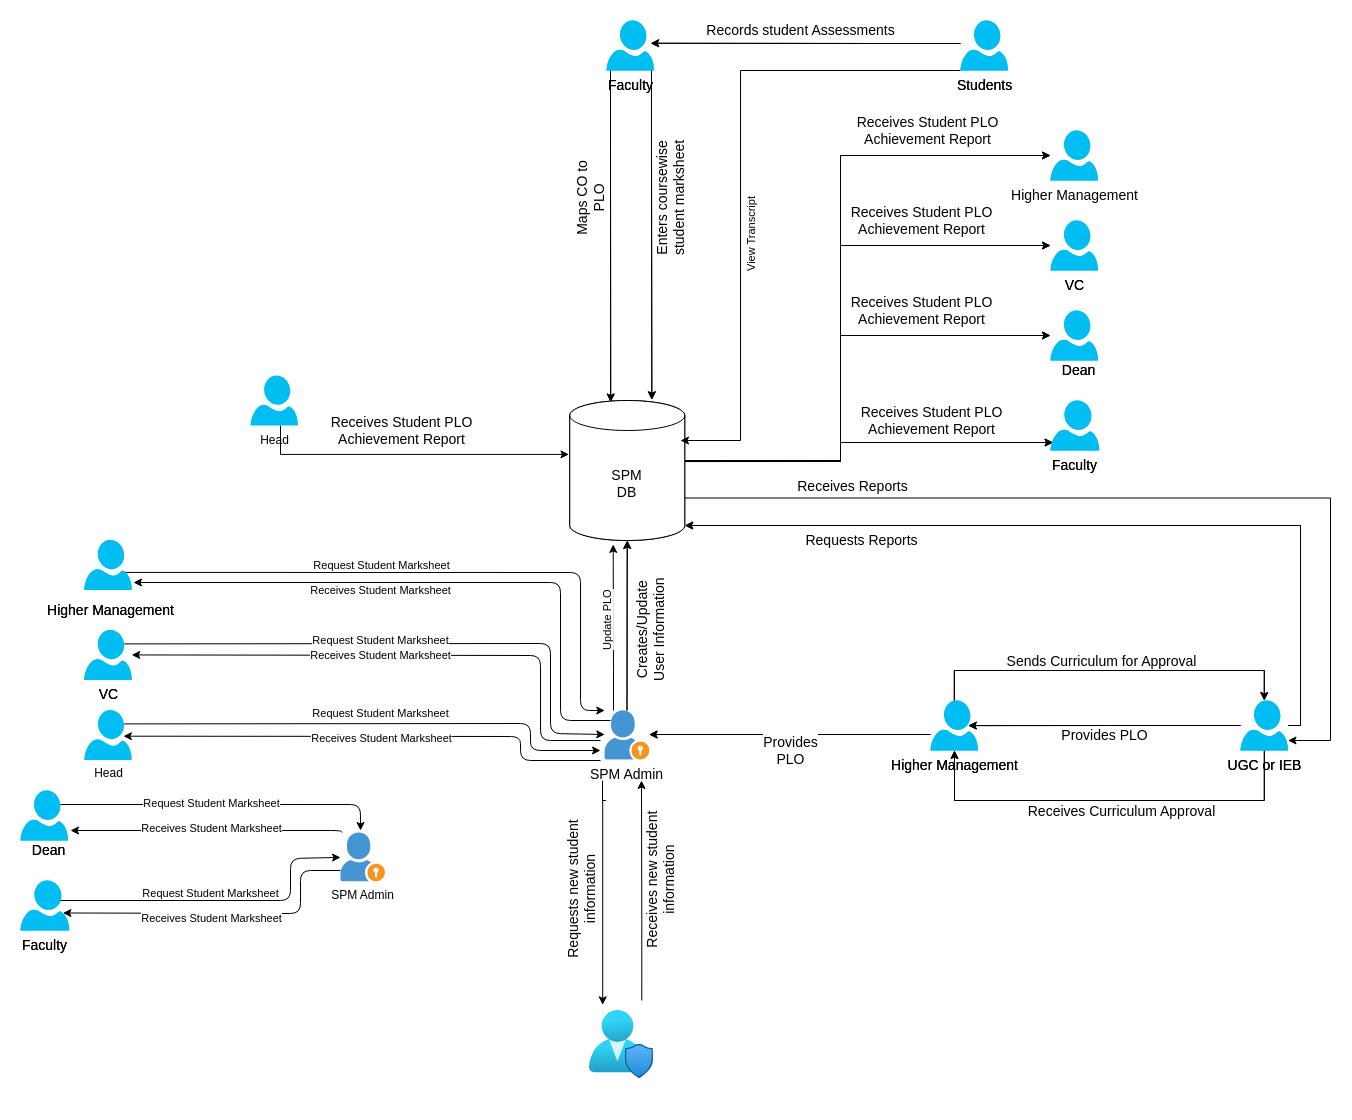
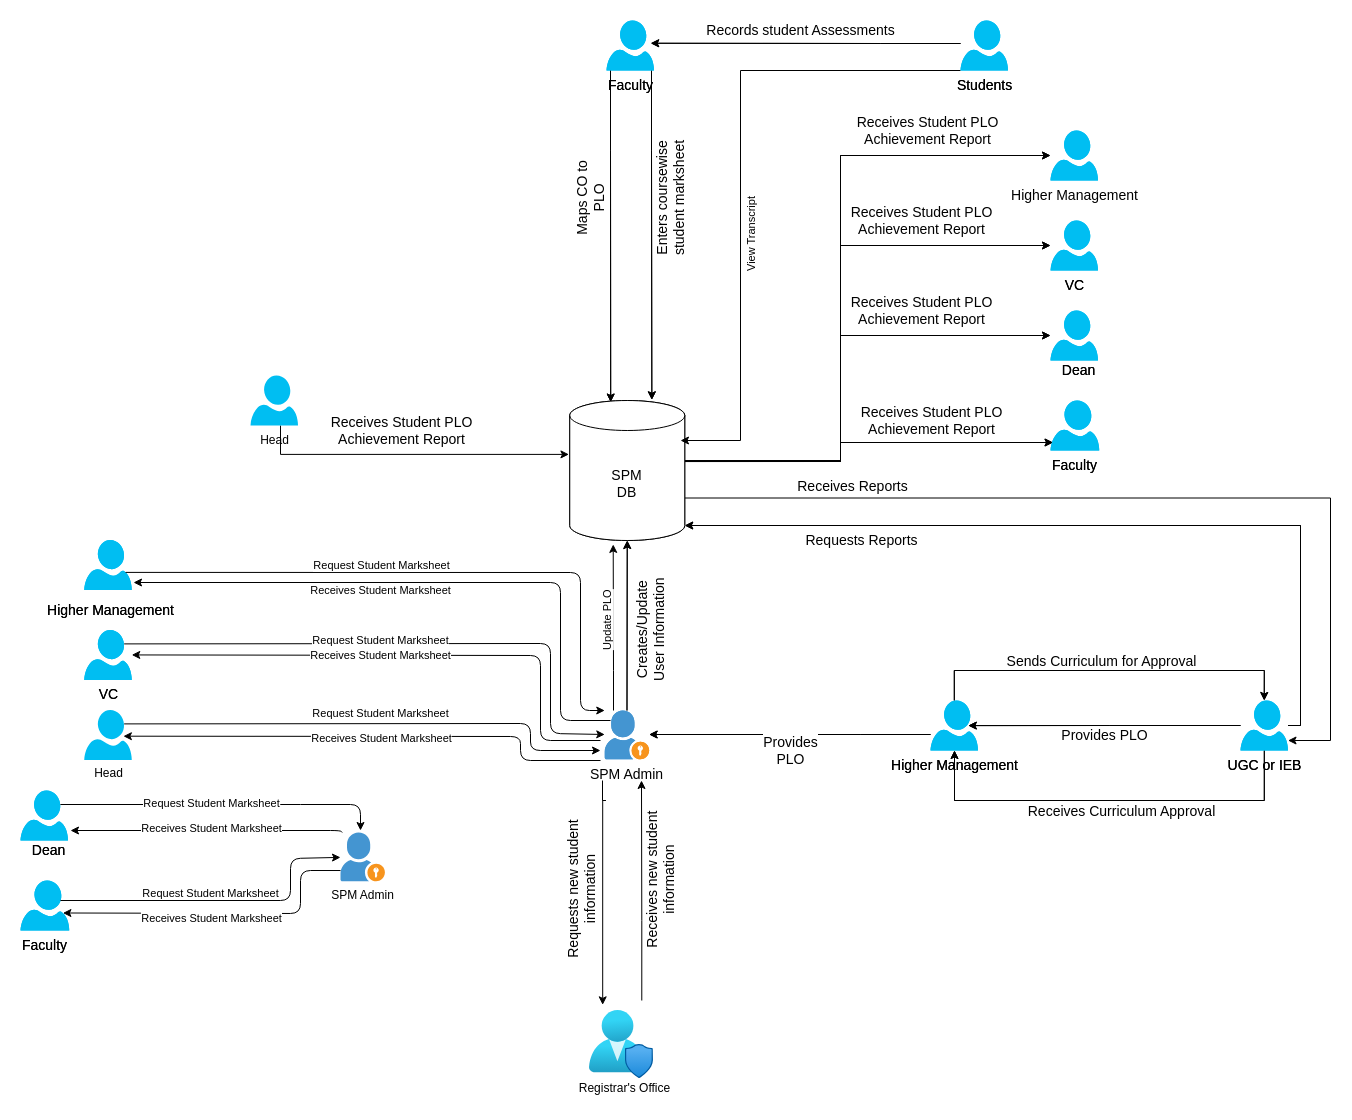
none -> (625, 1089)
